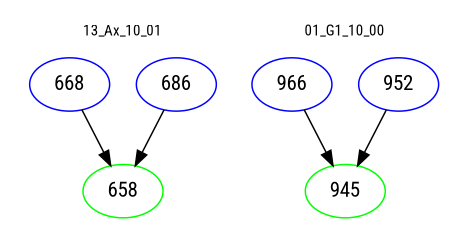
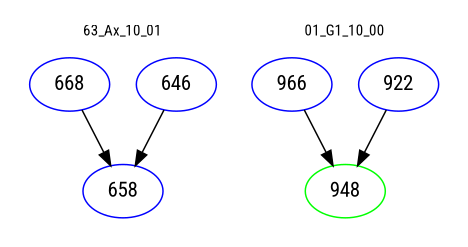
(123, 32) -> (123, 32)
(176, 84) -> (176, 84)
(399, 84) -> (399, 84)
(123, 191) -> (123, 191)
(345, 191) -> (345, 191)
